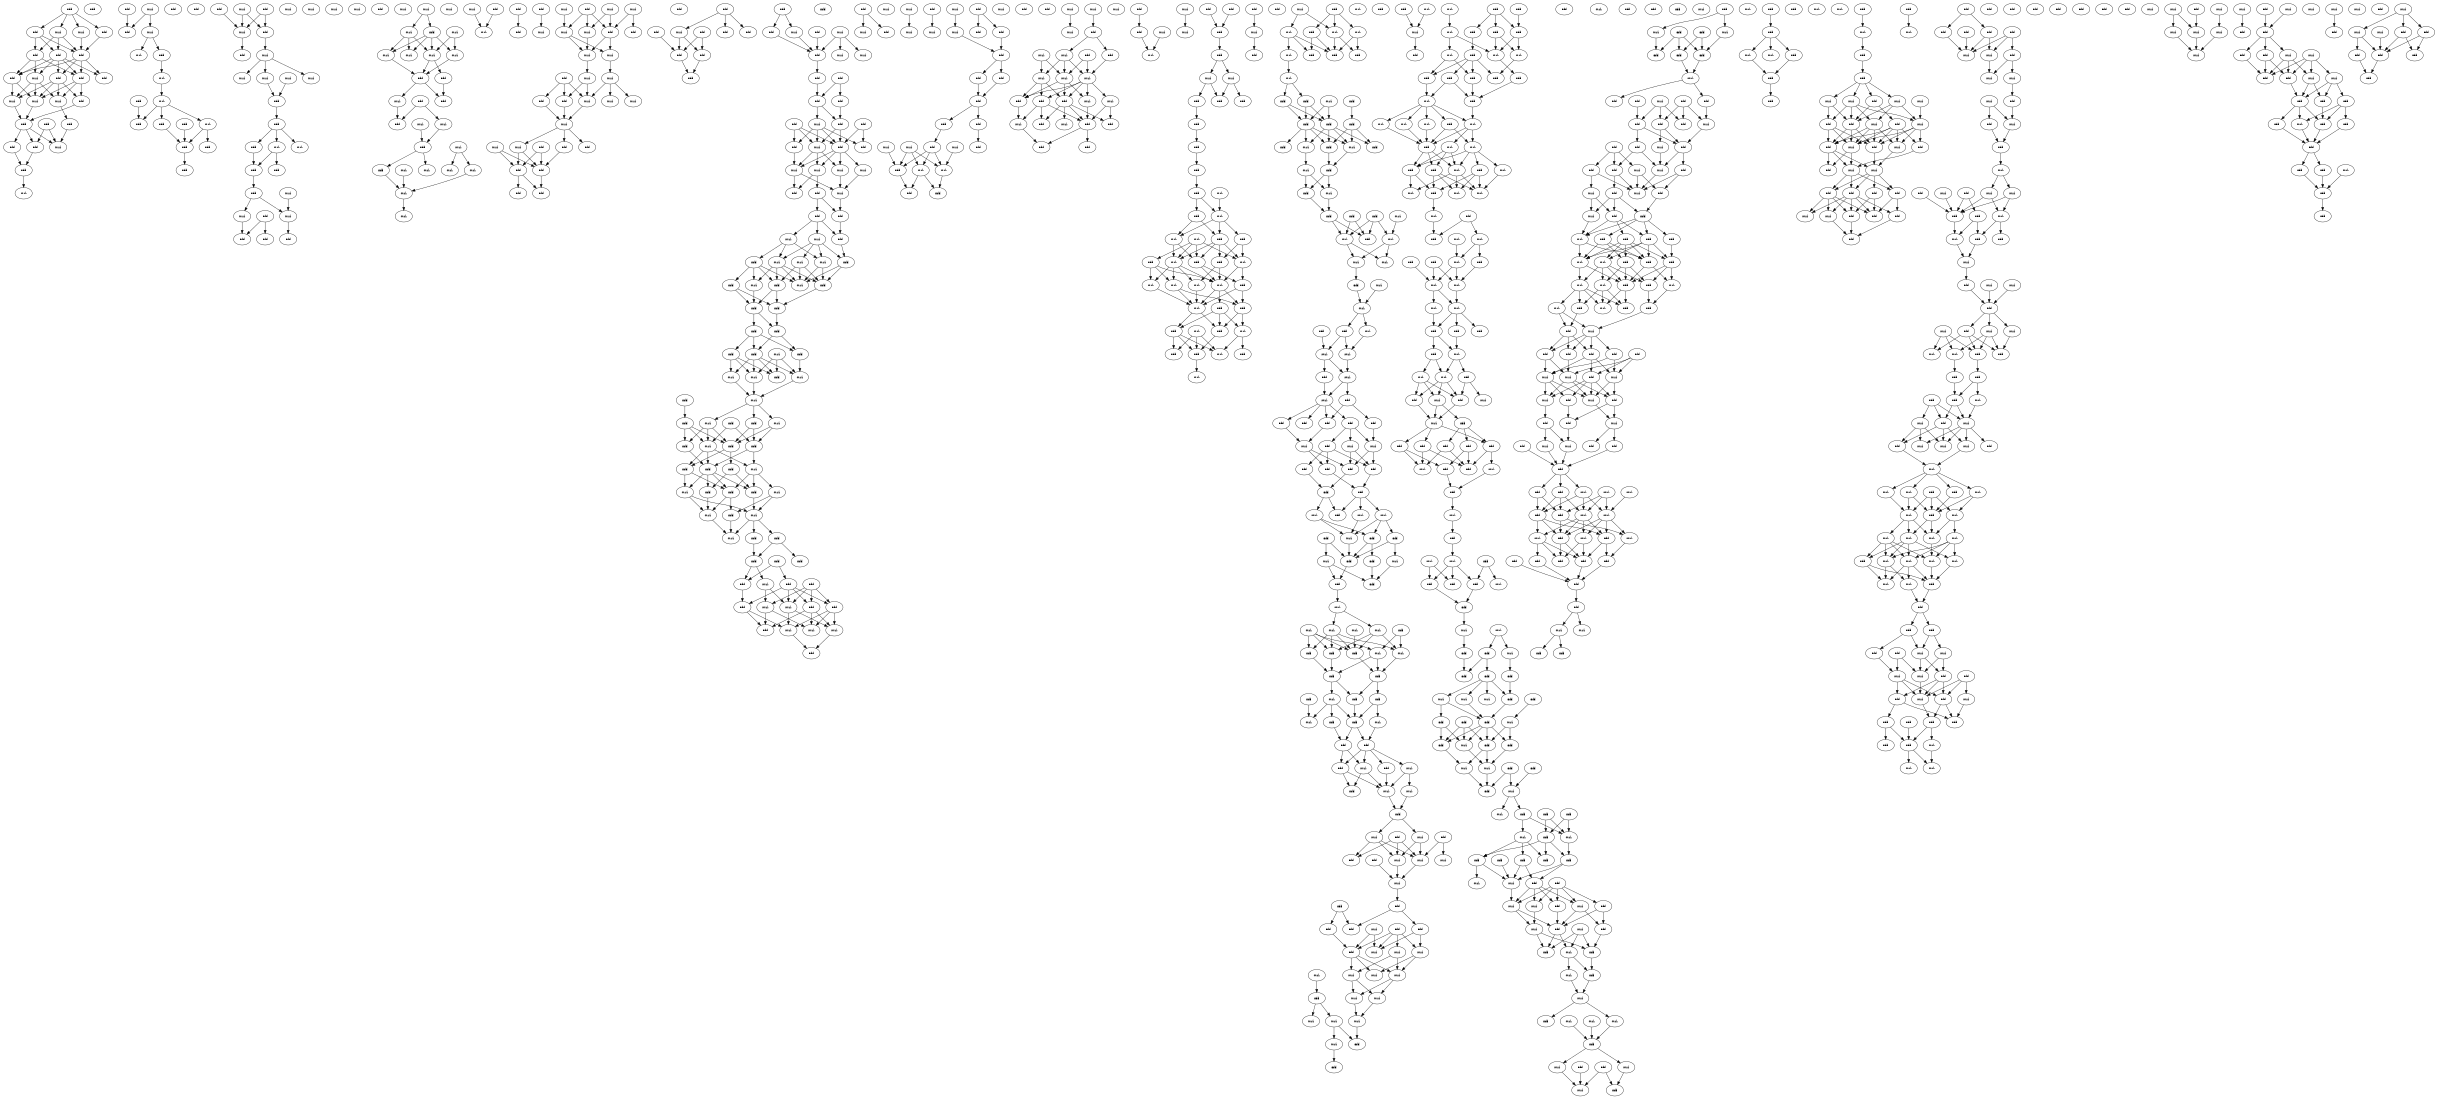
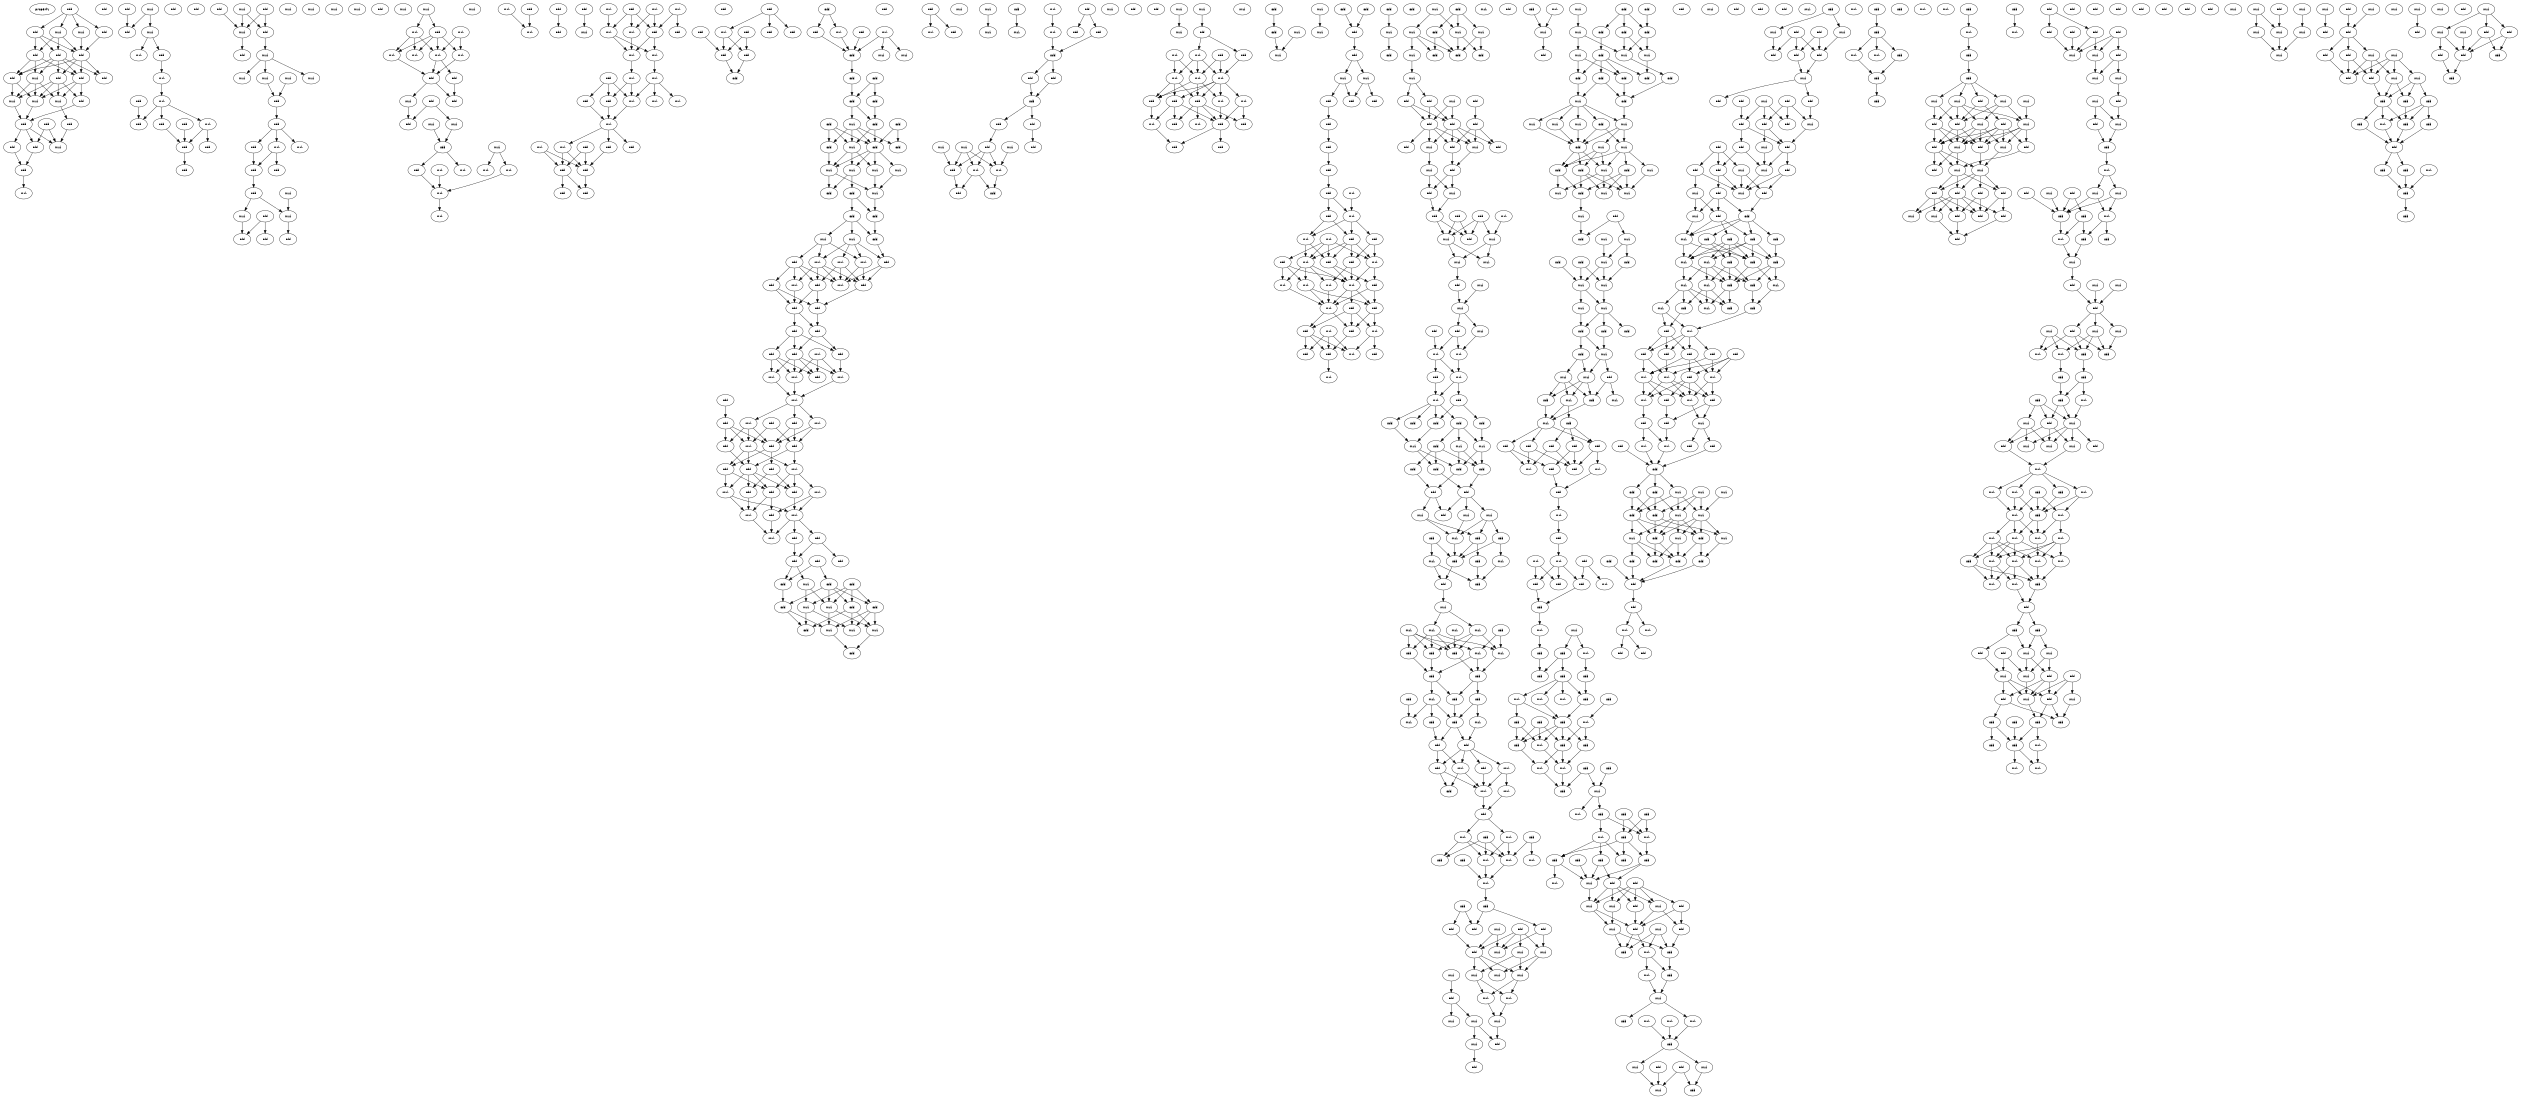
none -> (42, 9)
